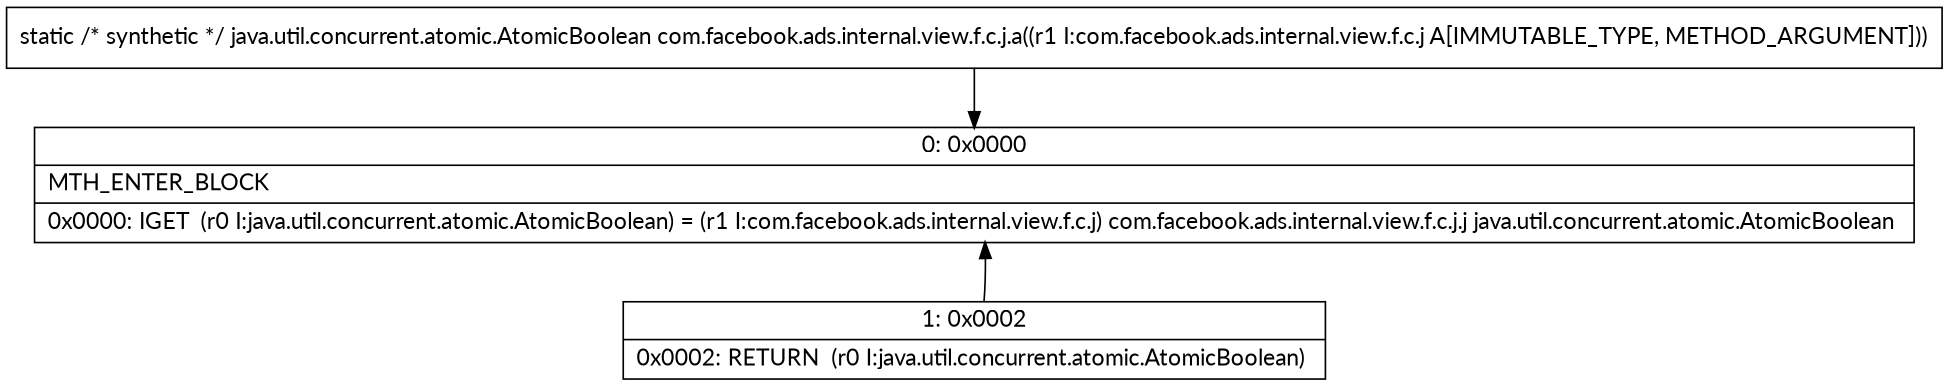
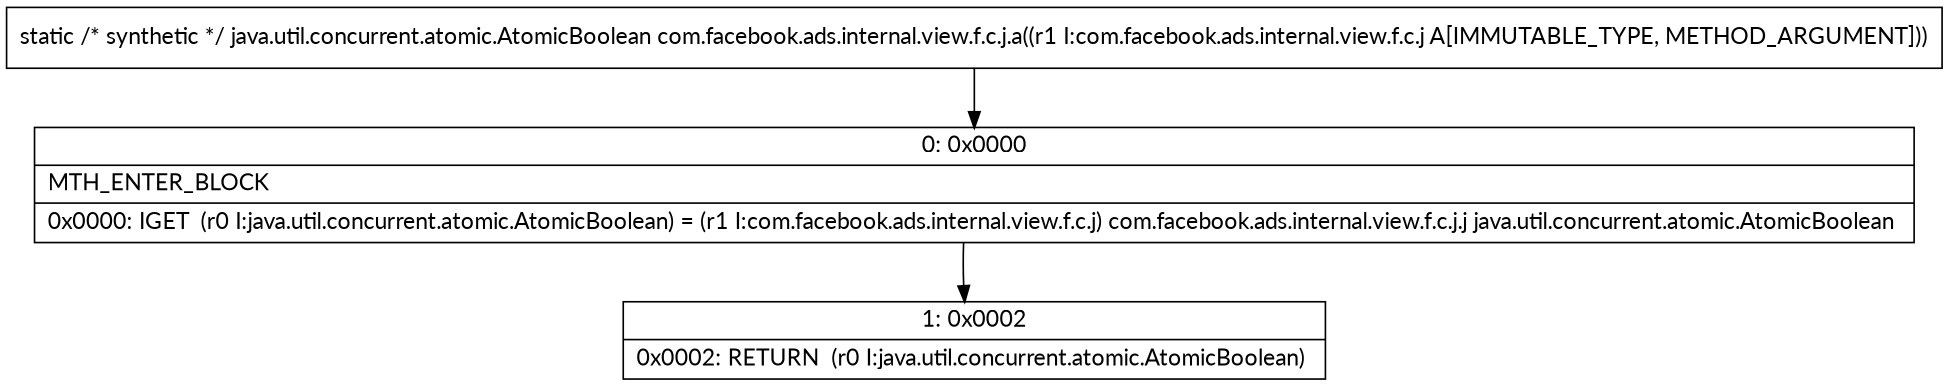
(985, 280) -> (963, 264)
